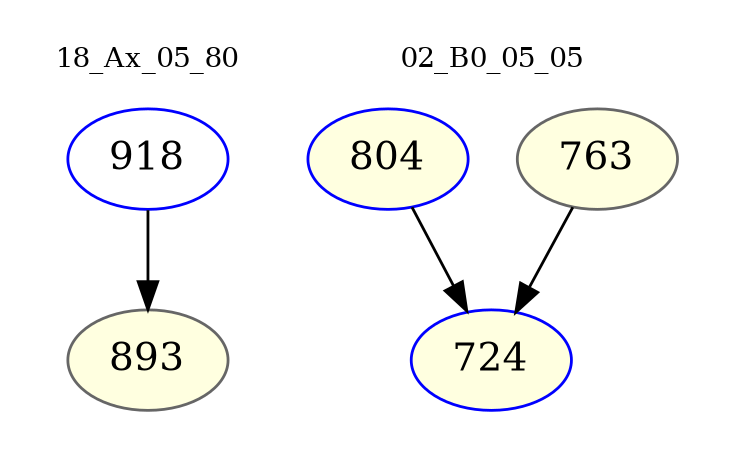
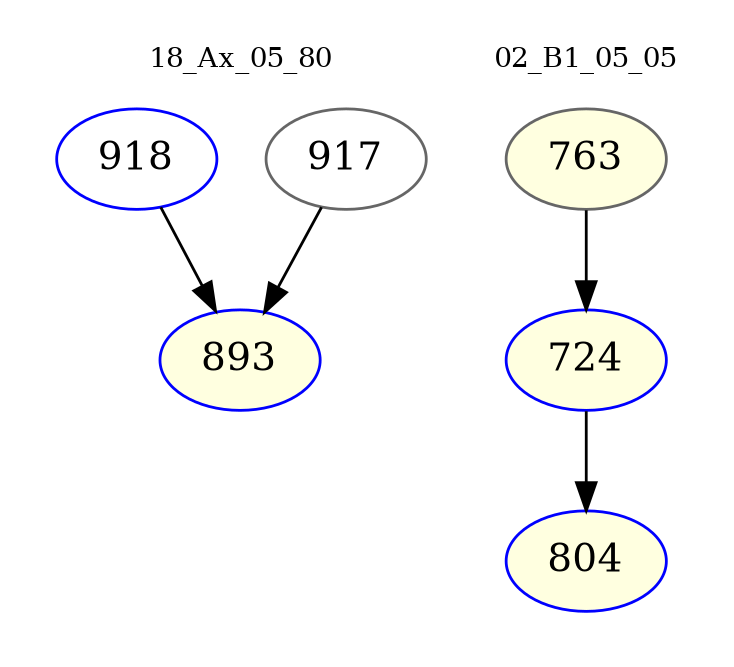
(493, 60) -> (586, 60)
none -> (346, 159)
(433, 247) -> (586, 447)
(148, 360) -> (240, 360)
